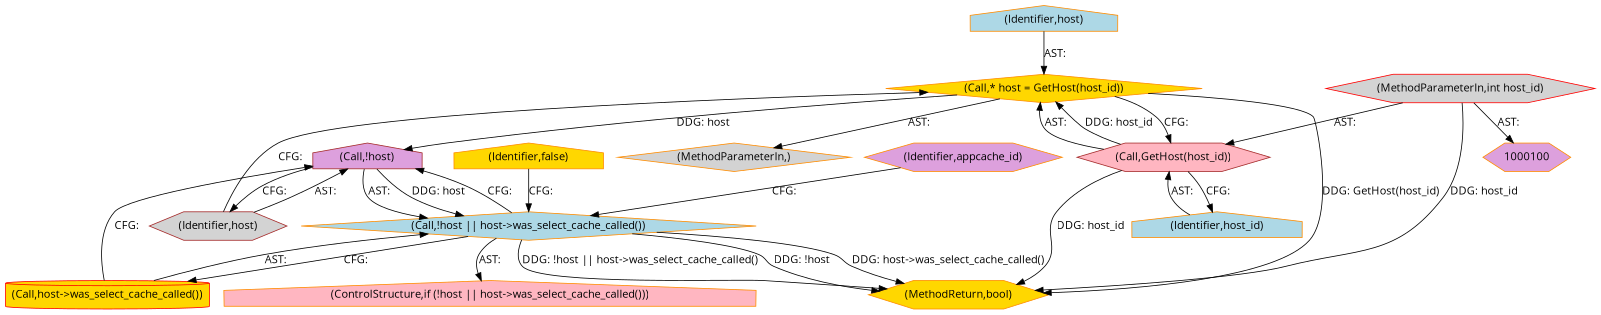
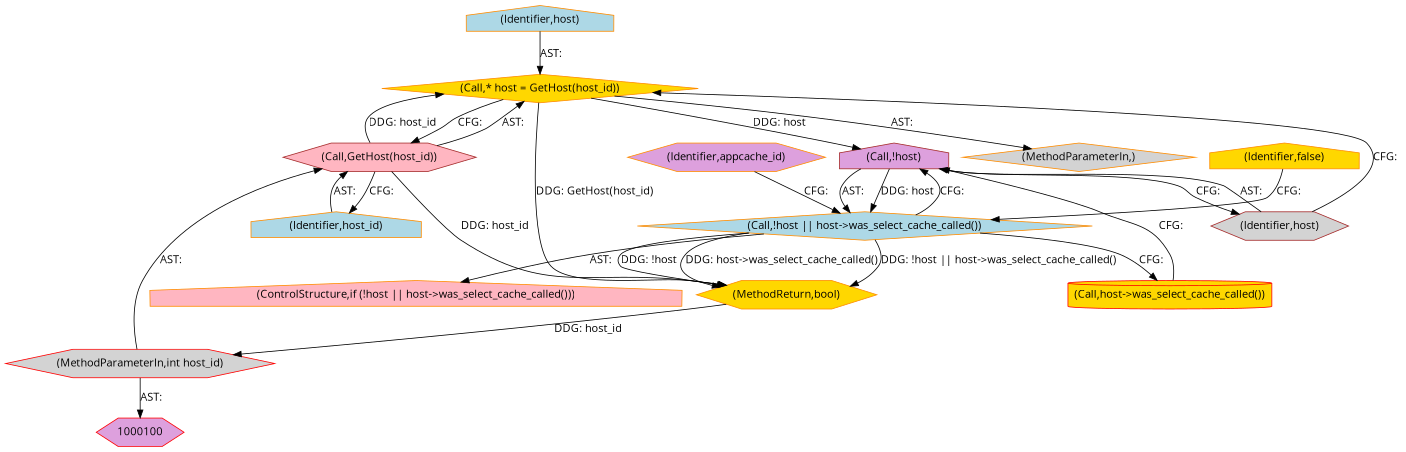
(1527, 157) -> (140, 432)
(286, 251) -> none
(1301, 263) -> (484, 331)
